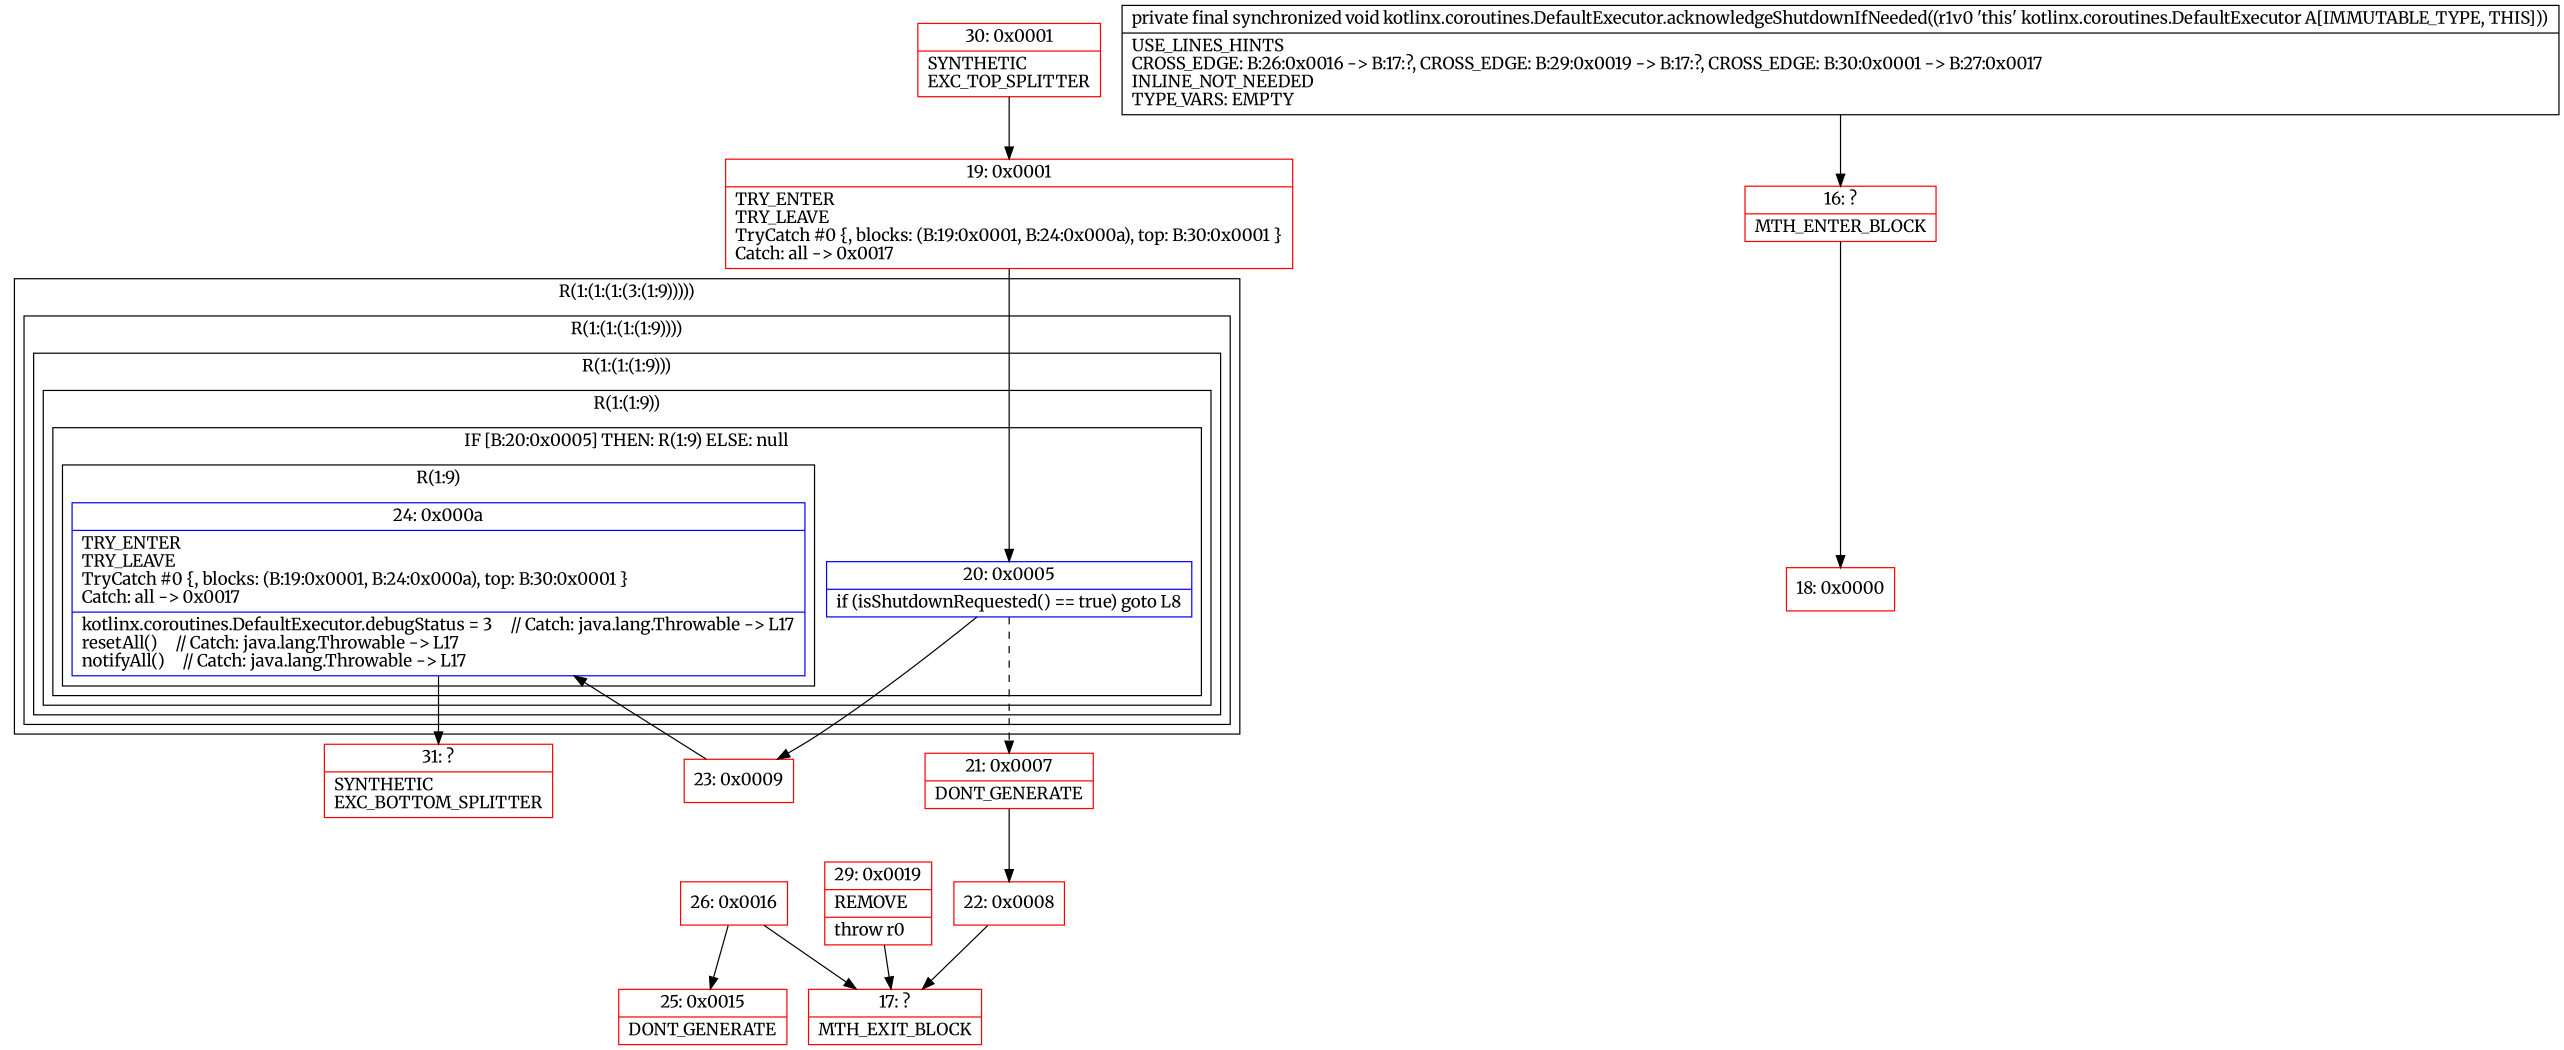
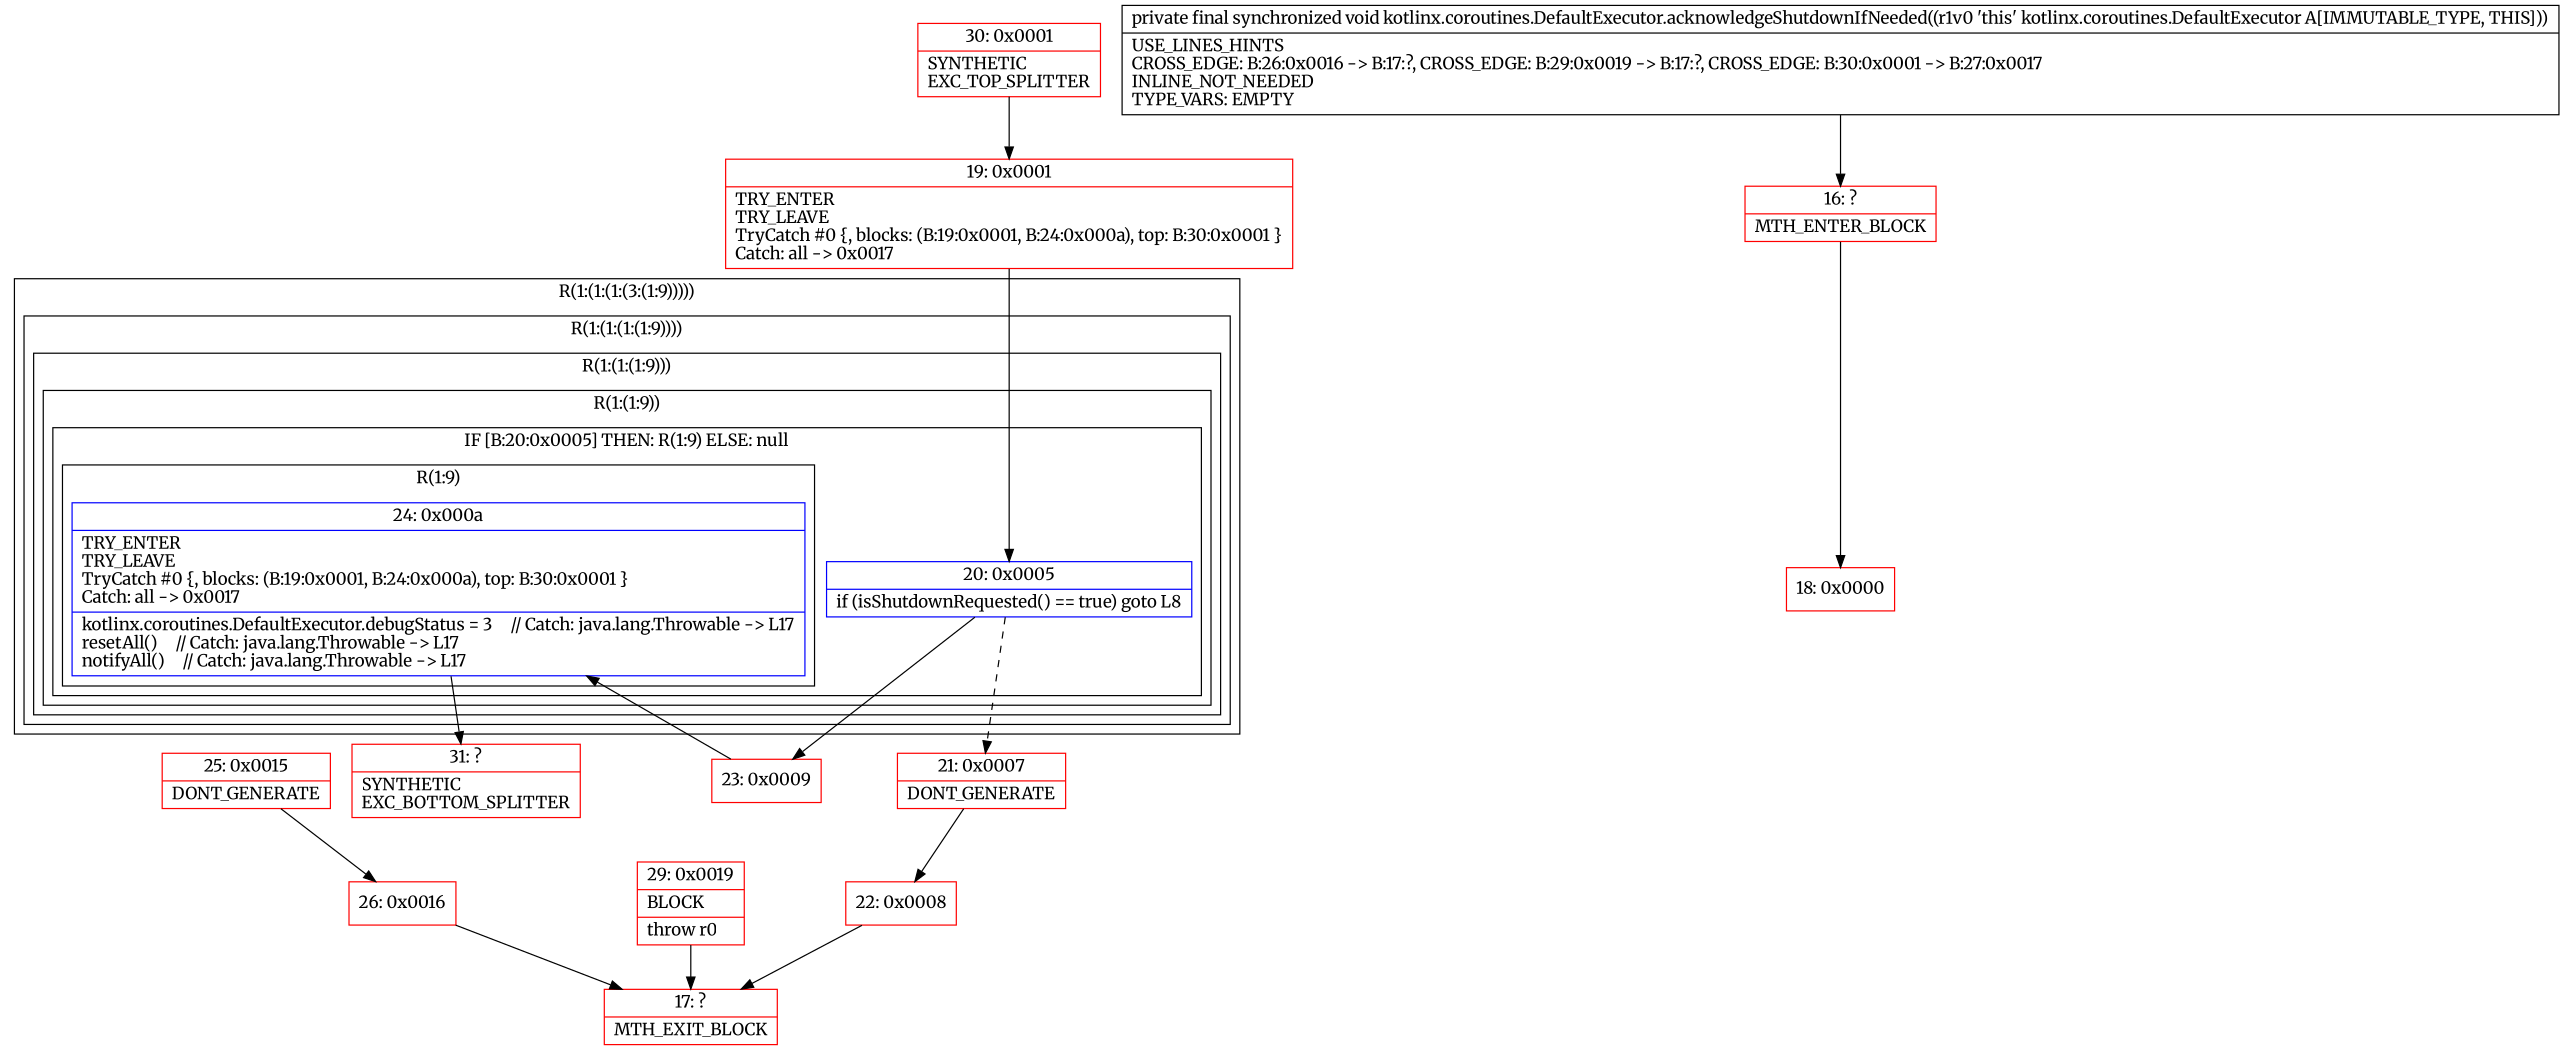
(871, 903) -> (676, 903)
(721, 951) -> (323, 841)
